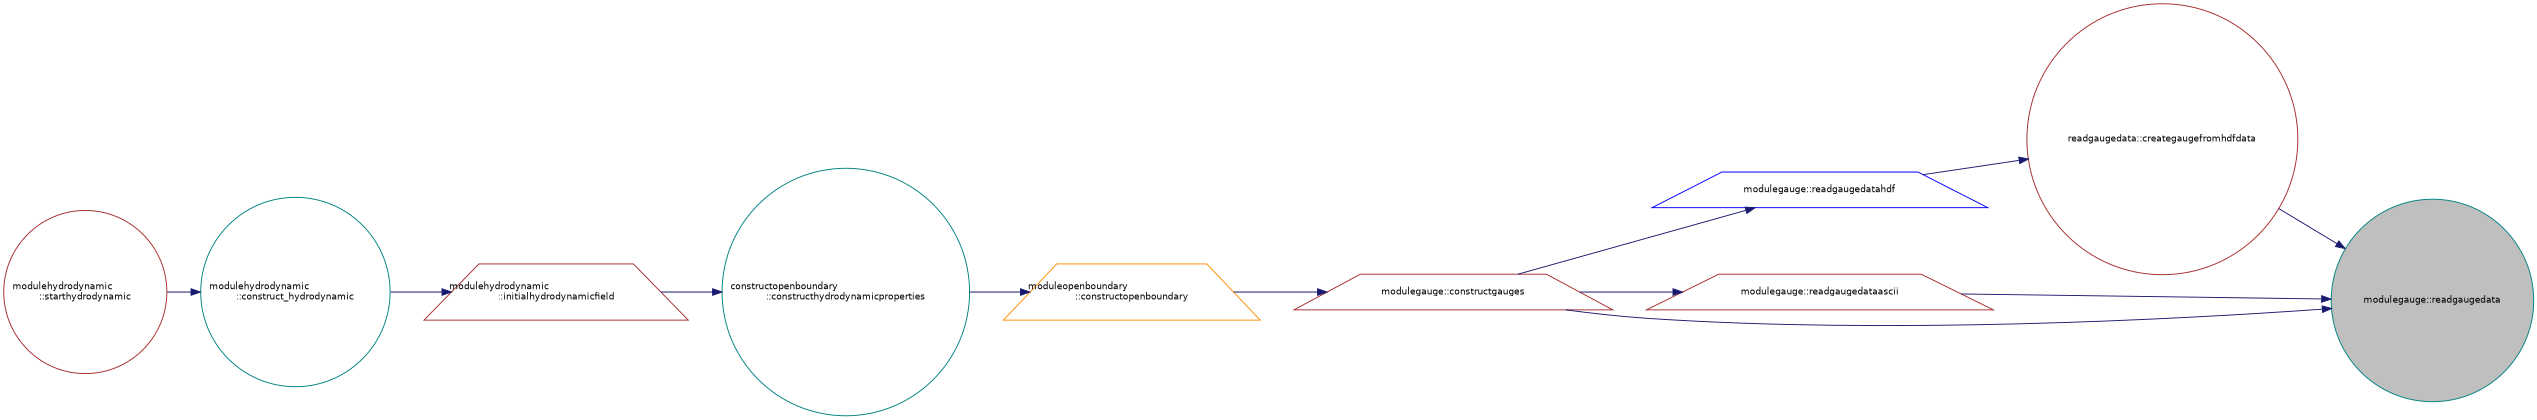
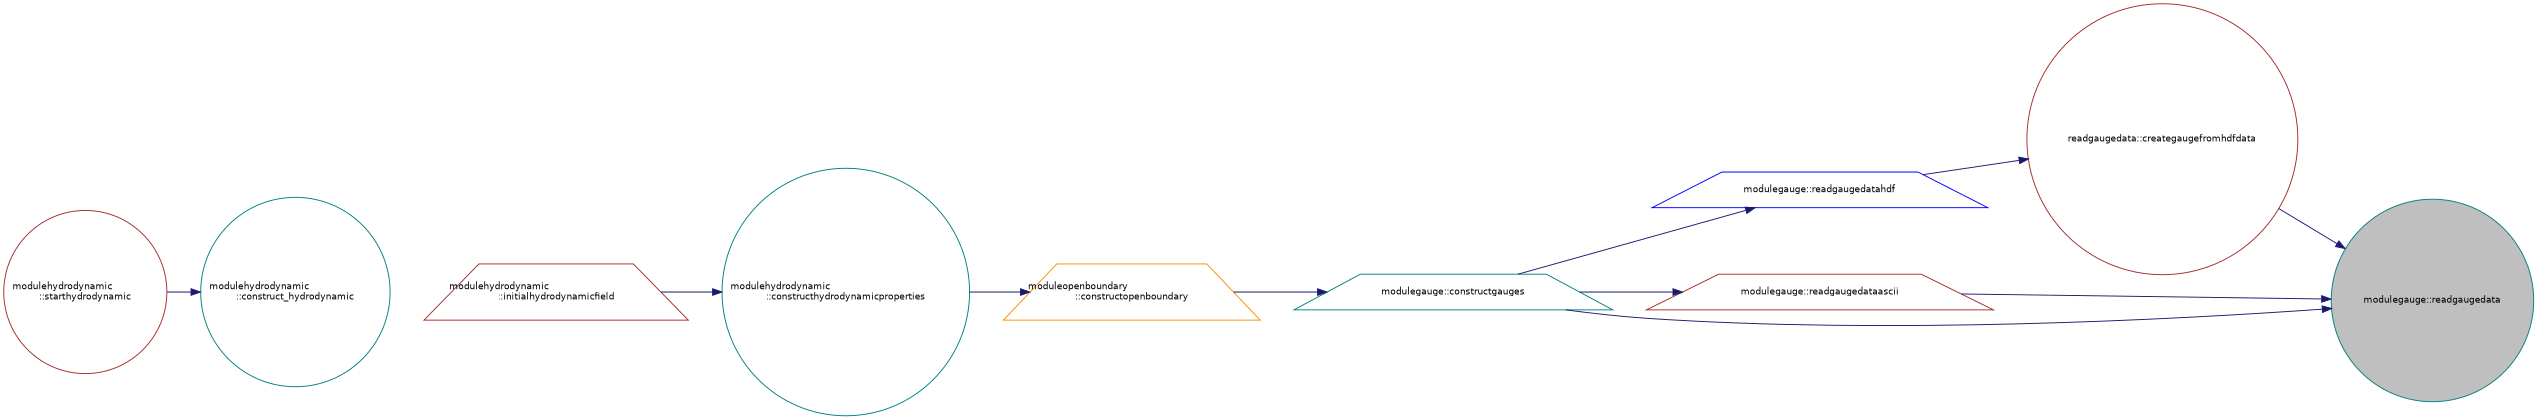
(416, 292) -> none
(846, 292) -> (846, 292)
(1453, 292) -> (1453, 292)
